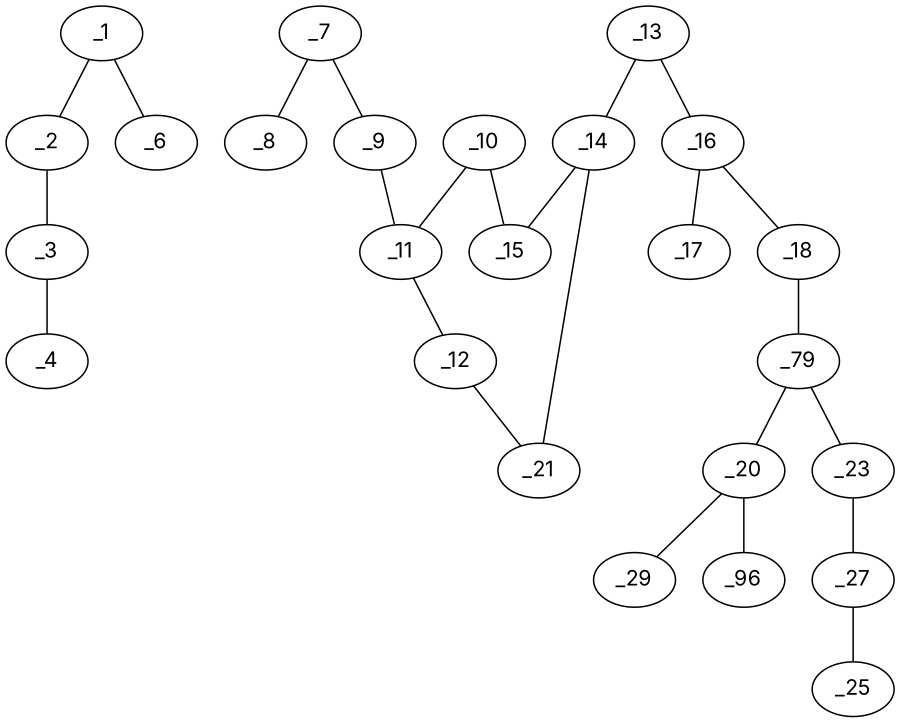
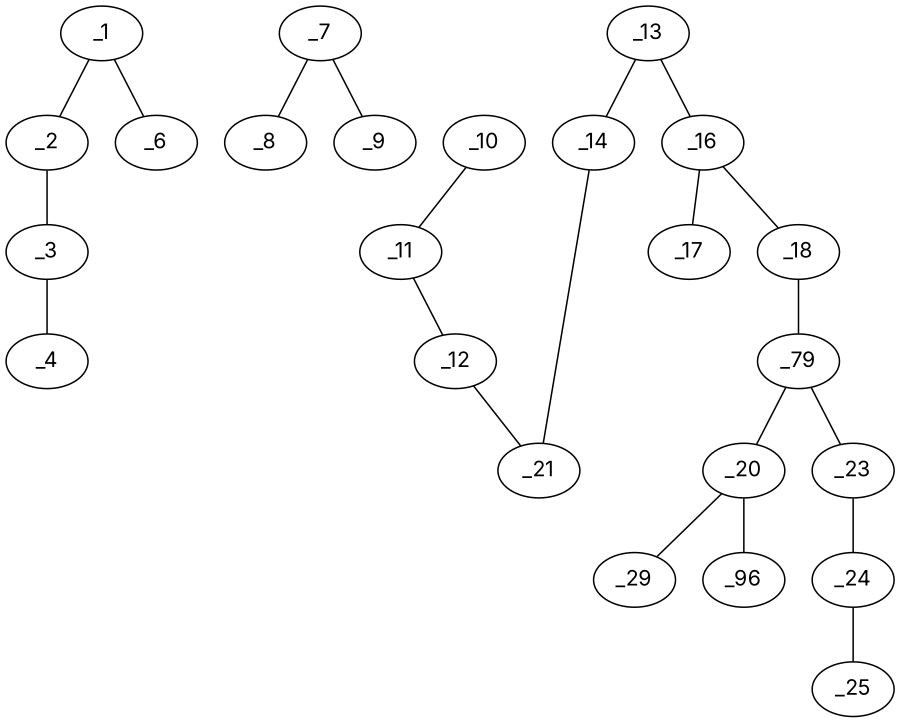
(388, 197) -> none
(510, 252) -> none
(853, 580) -> (853, 580)
